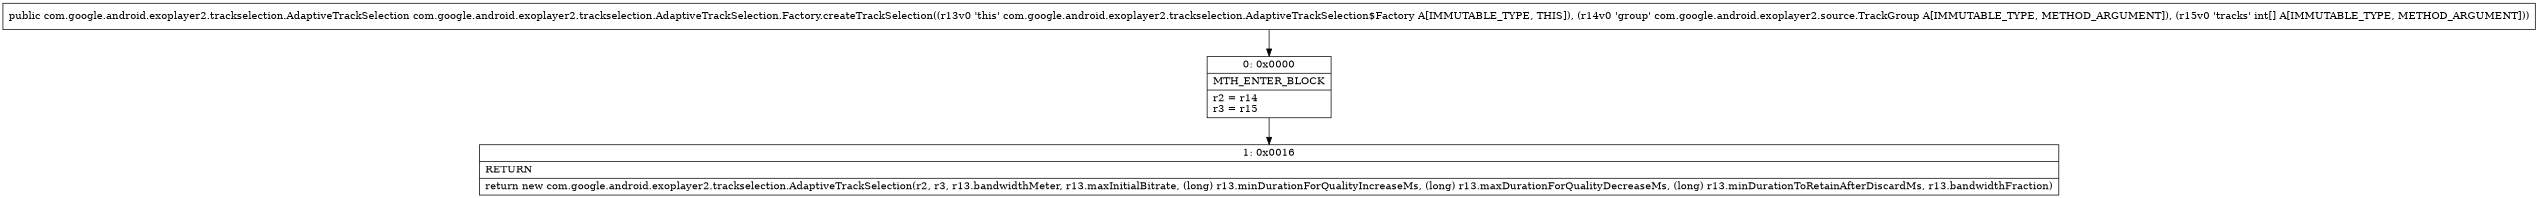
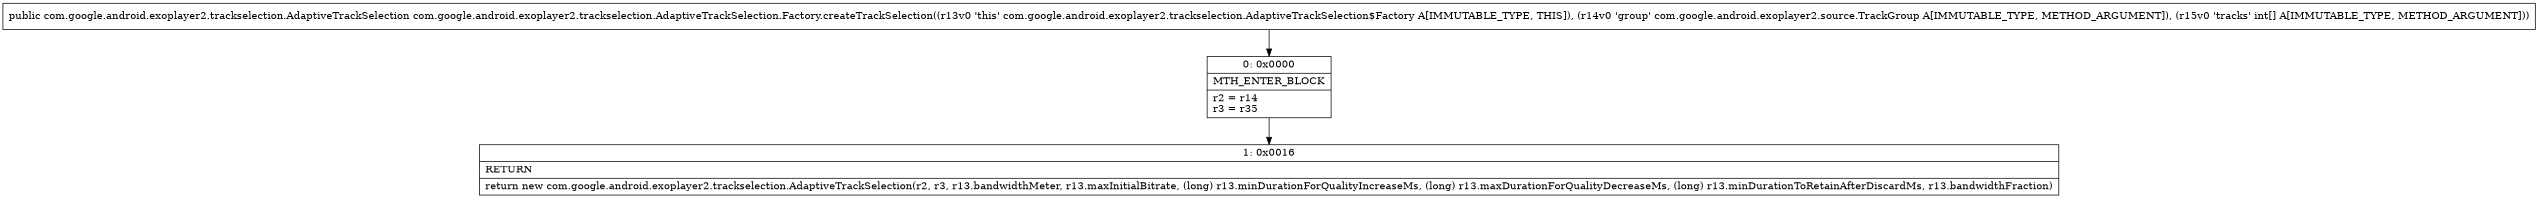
(1236, 109) -> (1236, 109)
